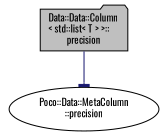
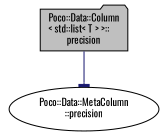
(84, 30) -> (84, 30)
